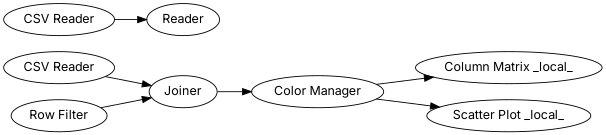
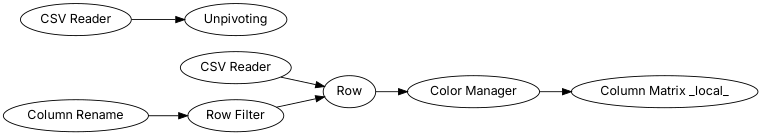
(183, 20) -> (236, 20)
(183, 92) -> (349, 92)
none -> (76, 116)
(509, 116) -> none
